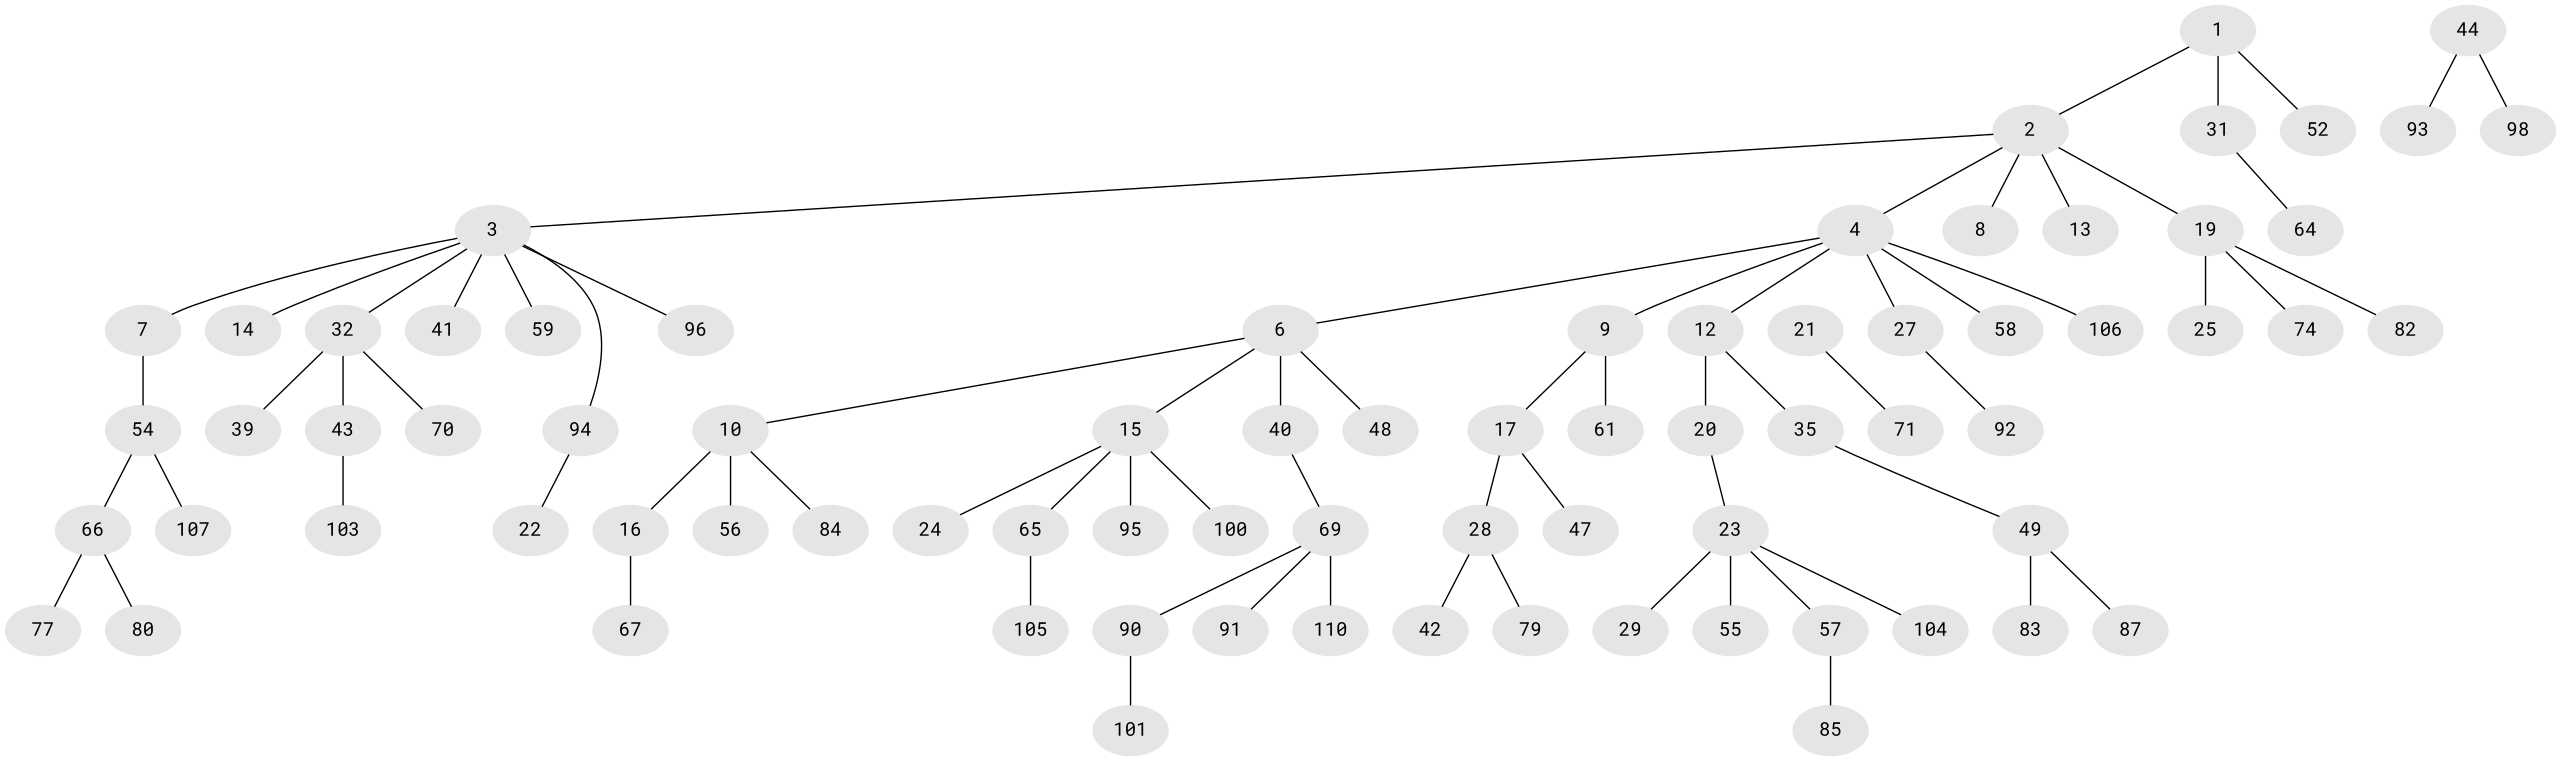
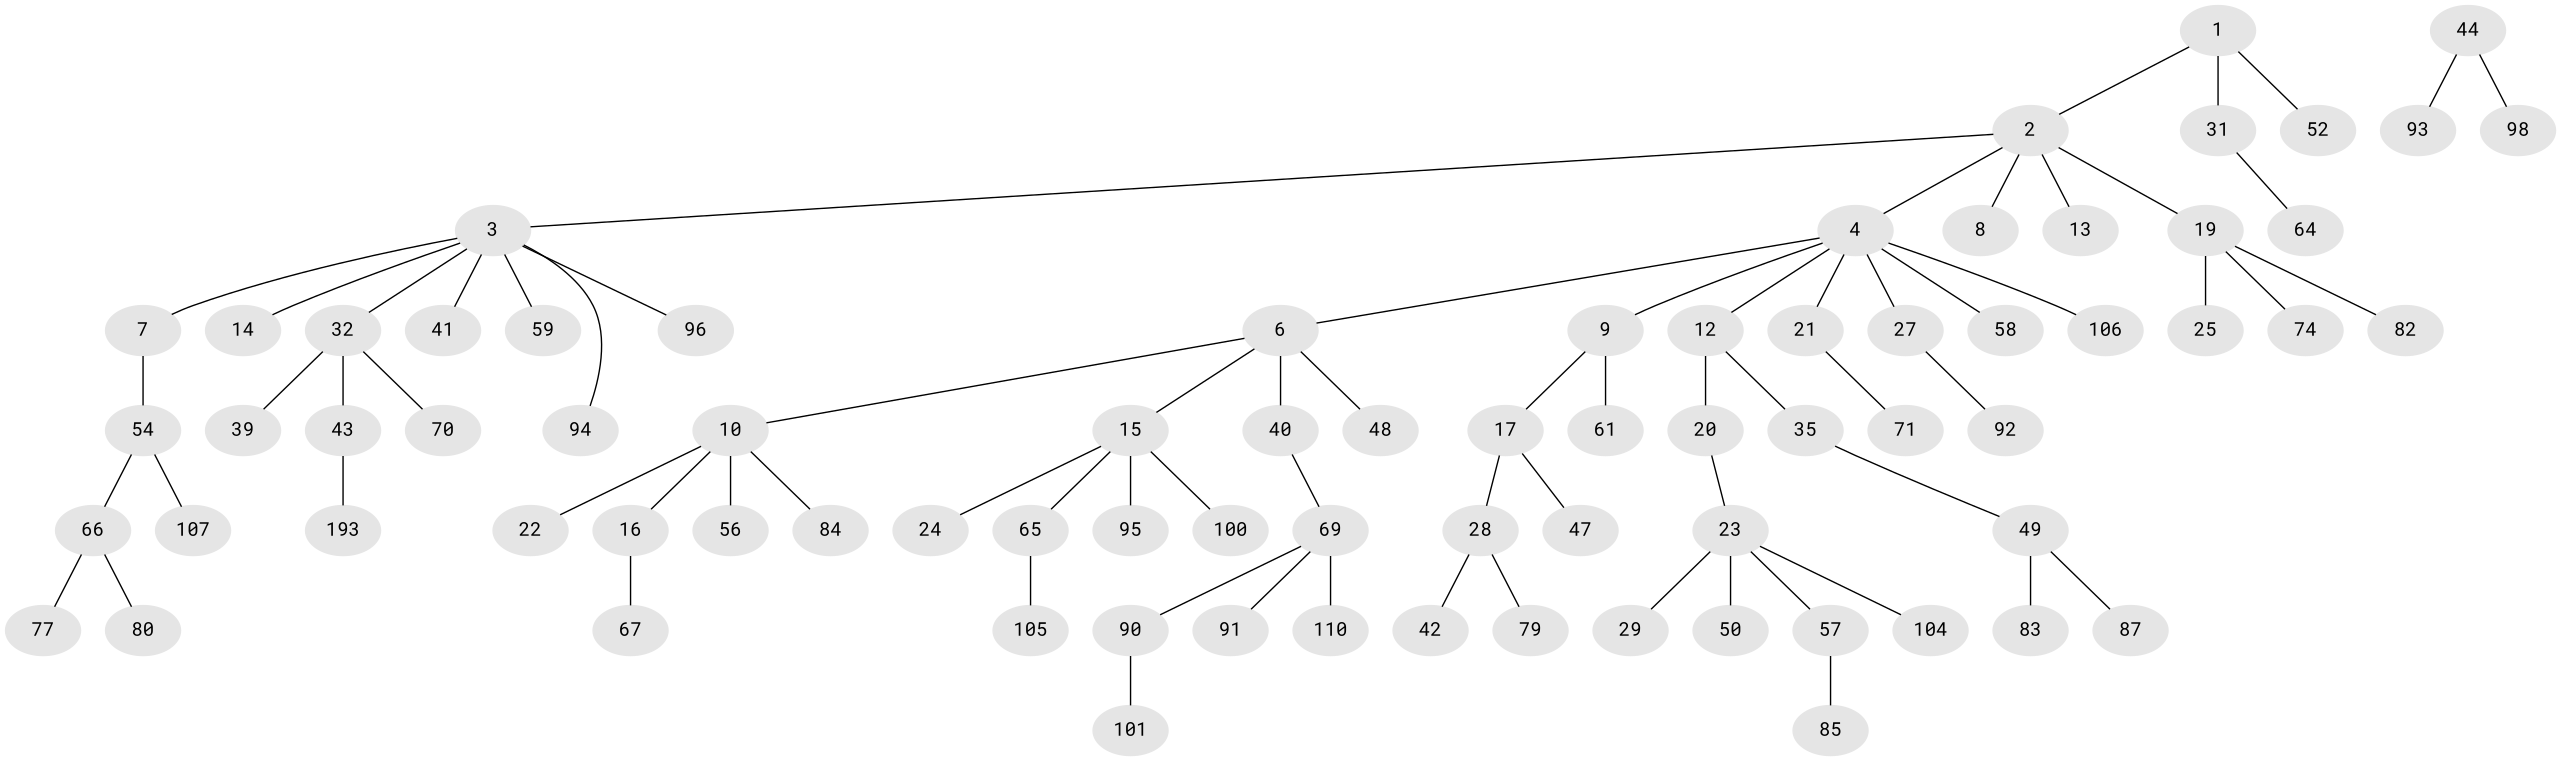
none -> (1831, 281)
(556, 481) -> (631, 481)
(343, 531) -> (343, 531)
(1731, 631) -> (1731, 631)
